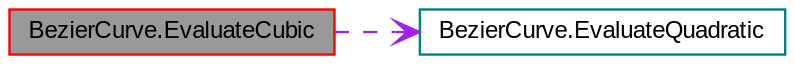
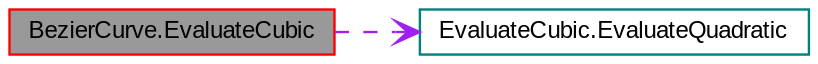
(603, 32) -> (614, 32)
